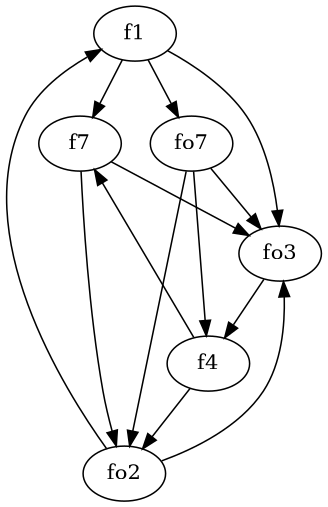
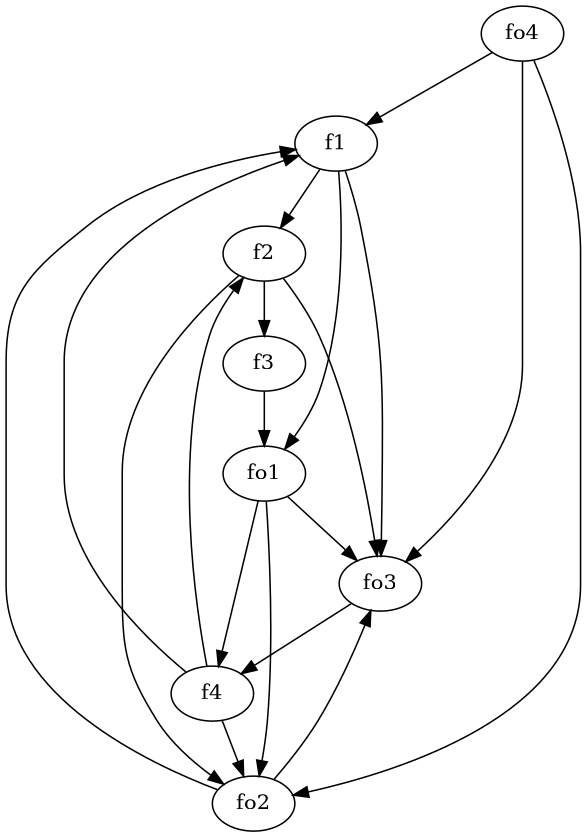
none -> (522, 34)
(80, 144) -> (264, 254)
(192, 144) -> (264, 474)
none -> (264, 364)
none -> (64, 379)
